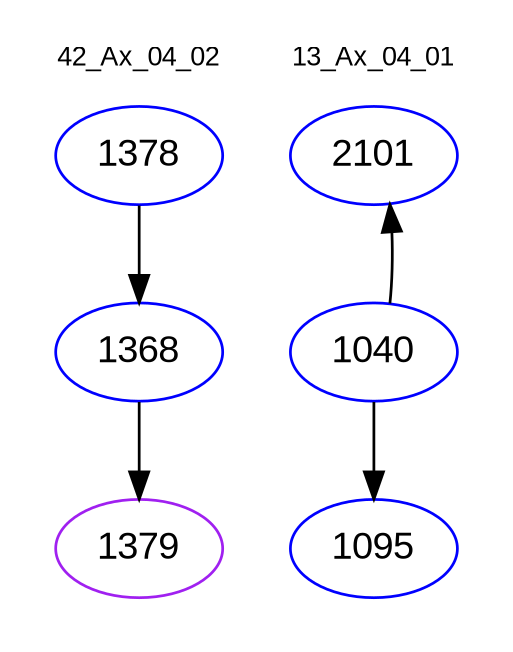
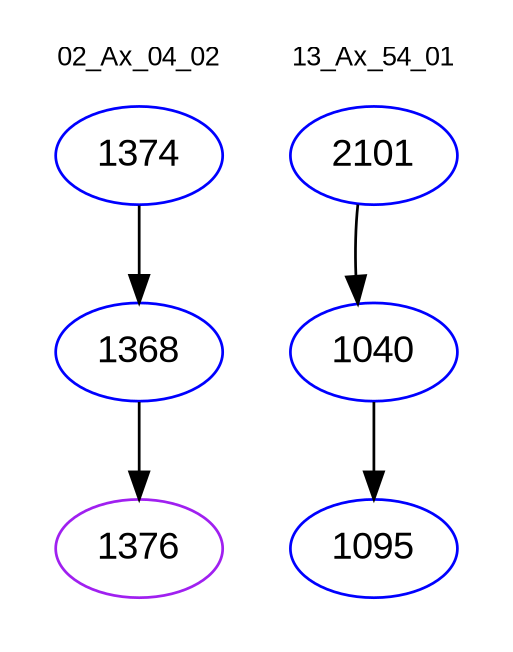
(139, 59) -> (139, 59)
(374, 59) -> (374, 59)
(139, 156) -> (139, 156)
(392, 268) -> (356, 240)
(139, 549) -> (139, 549)
